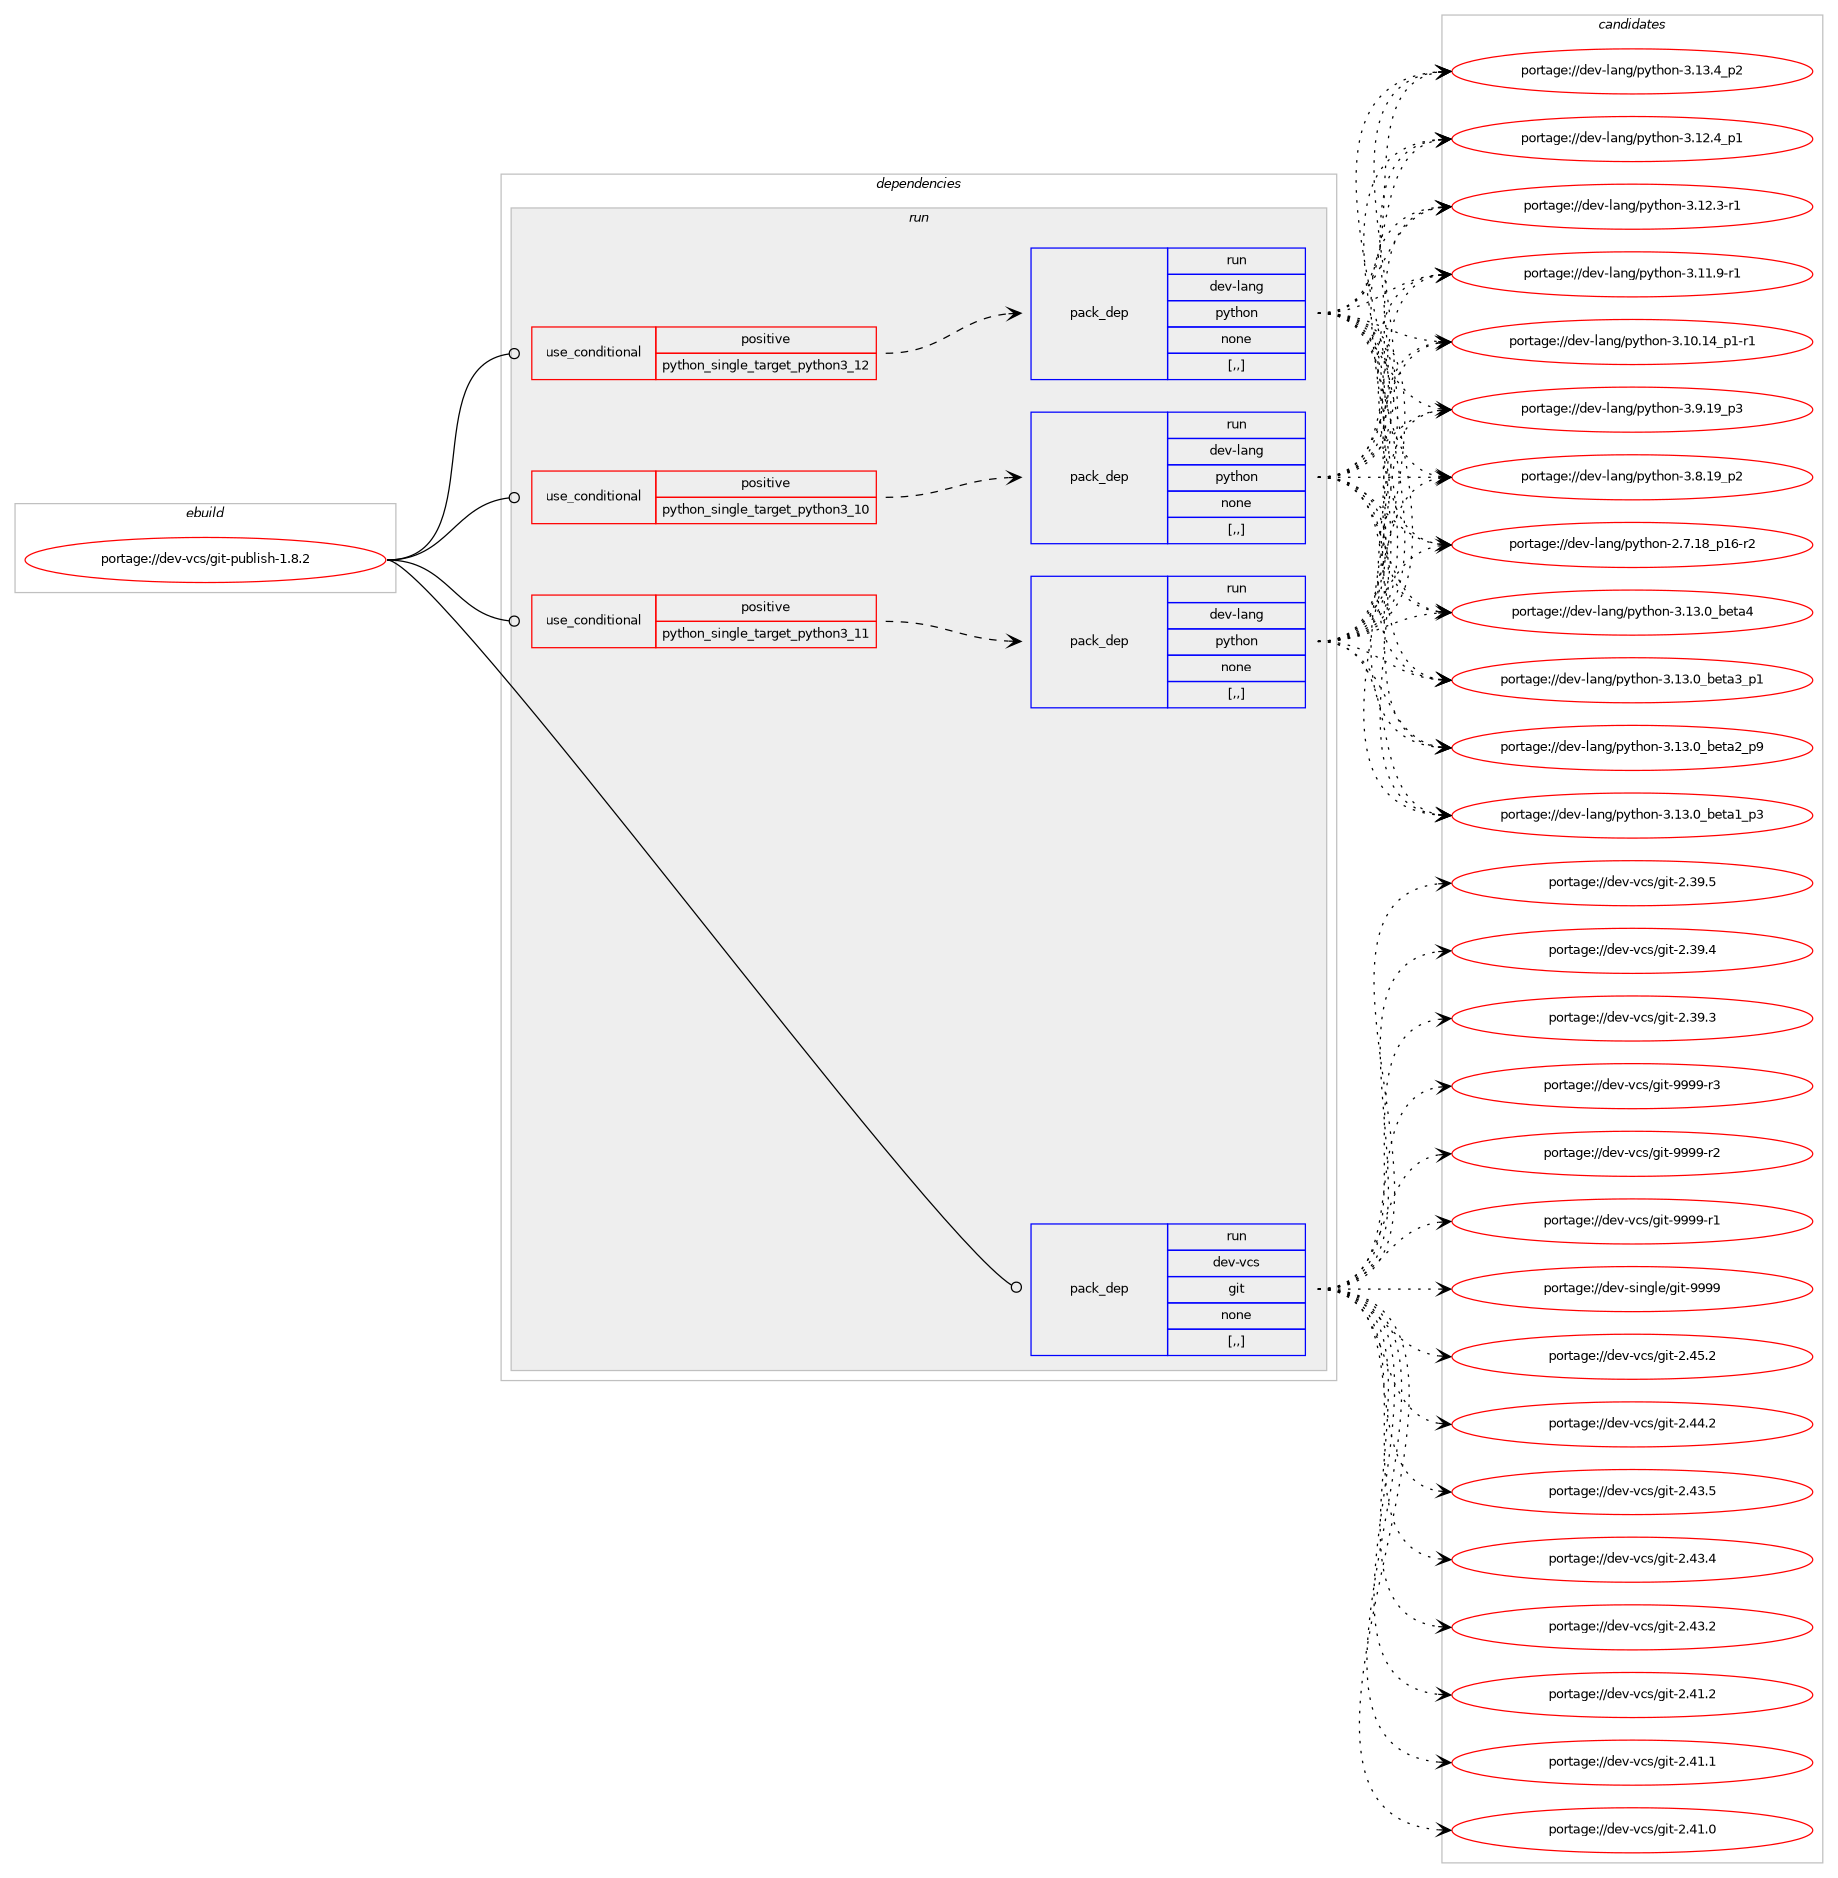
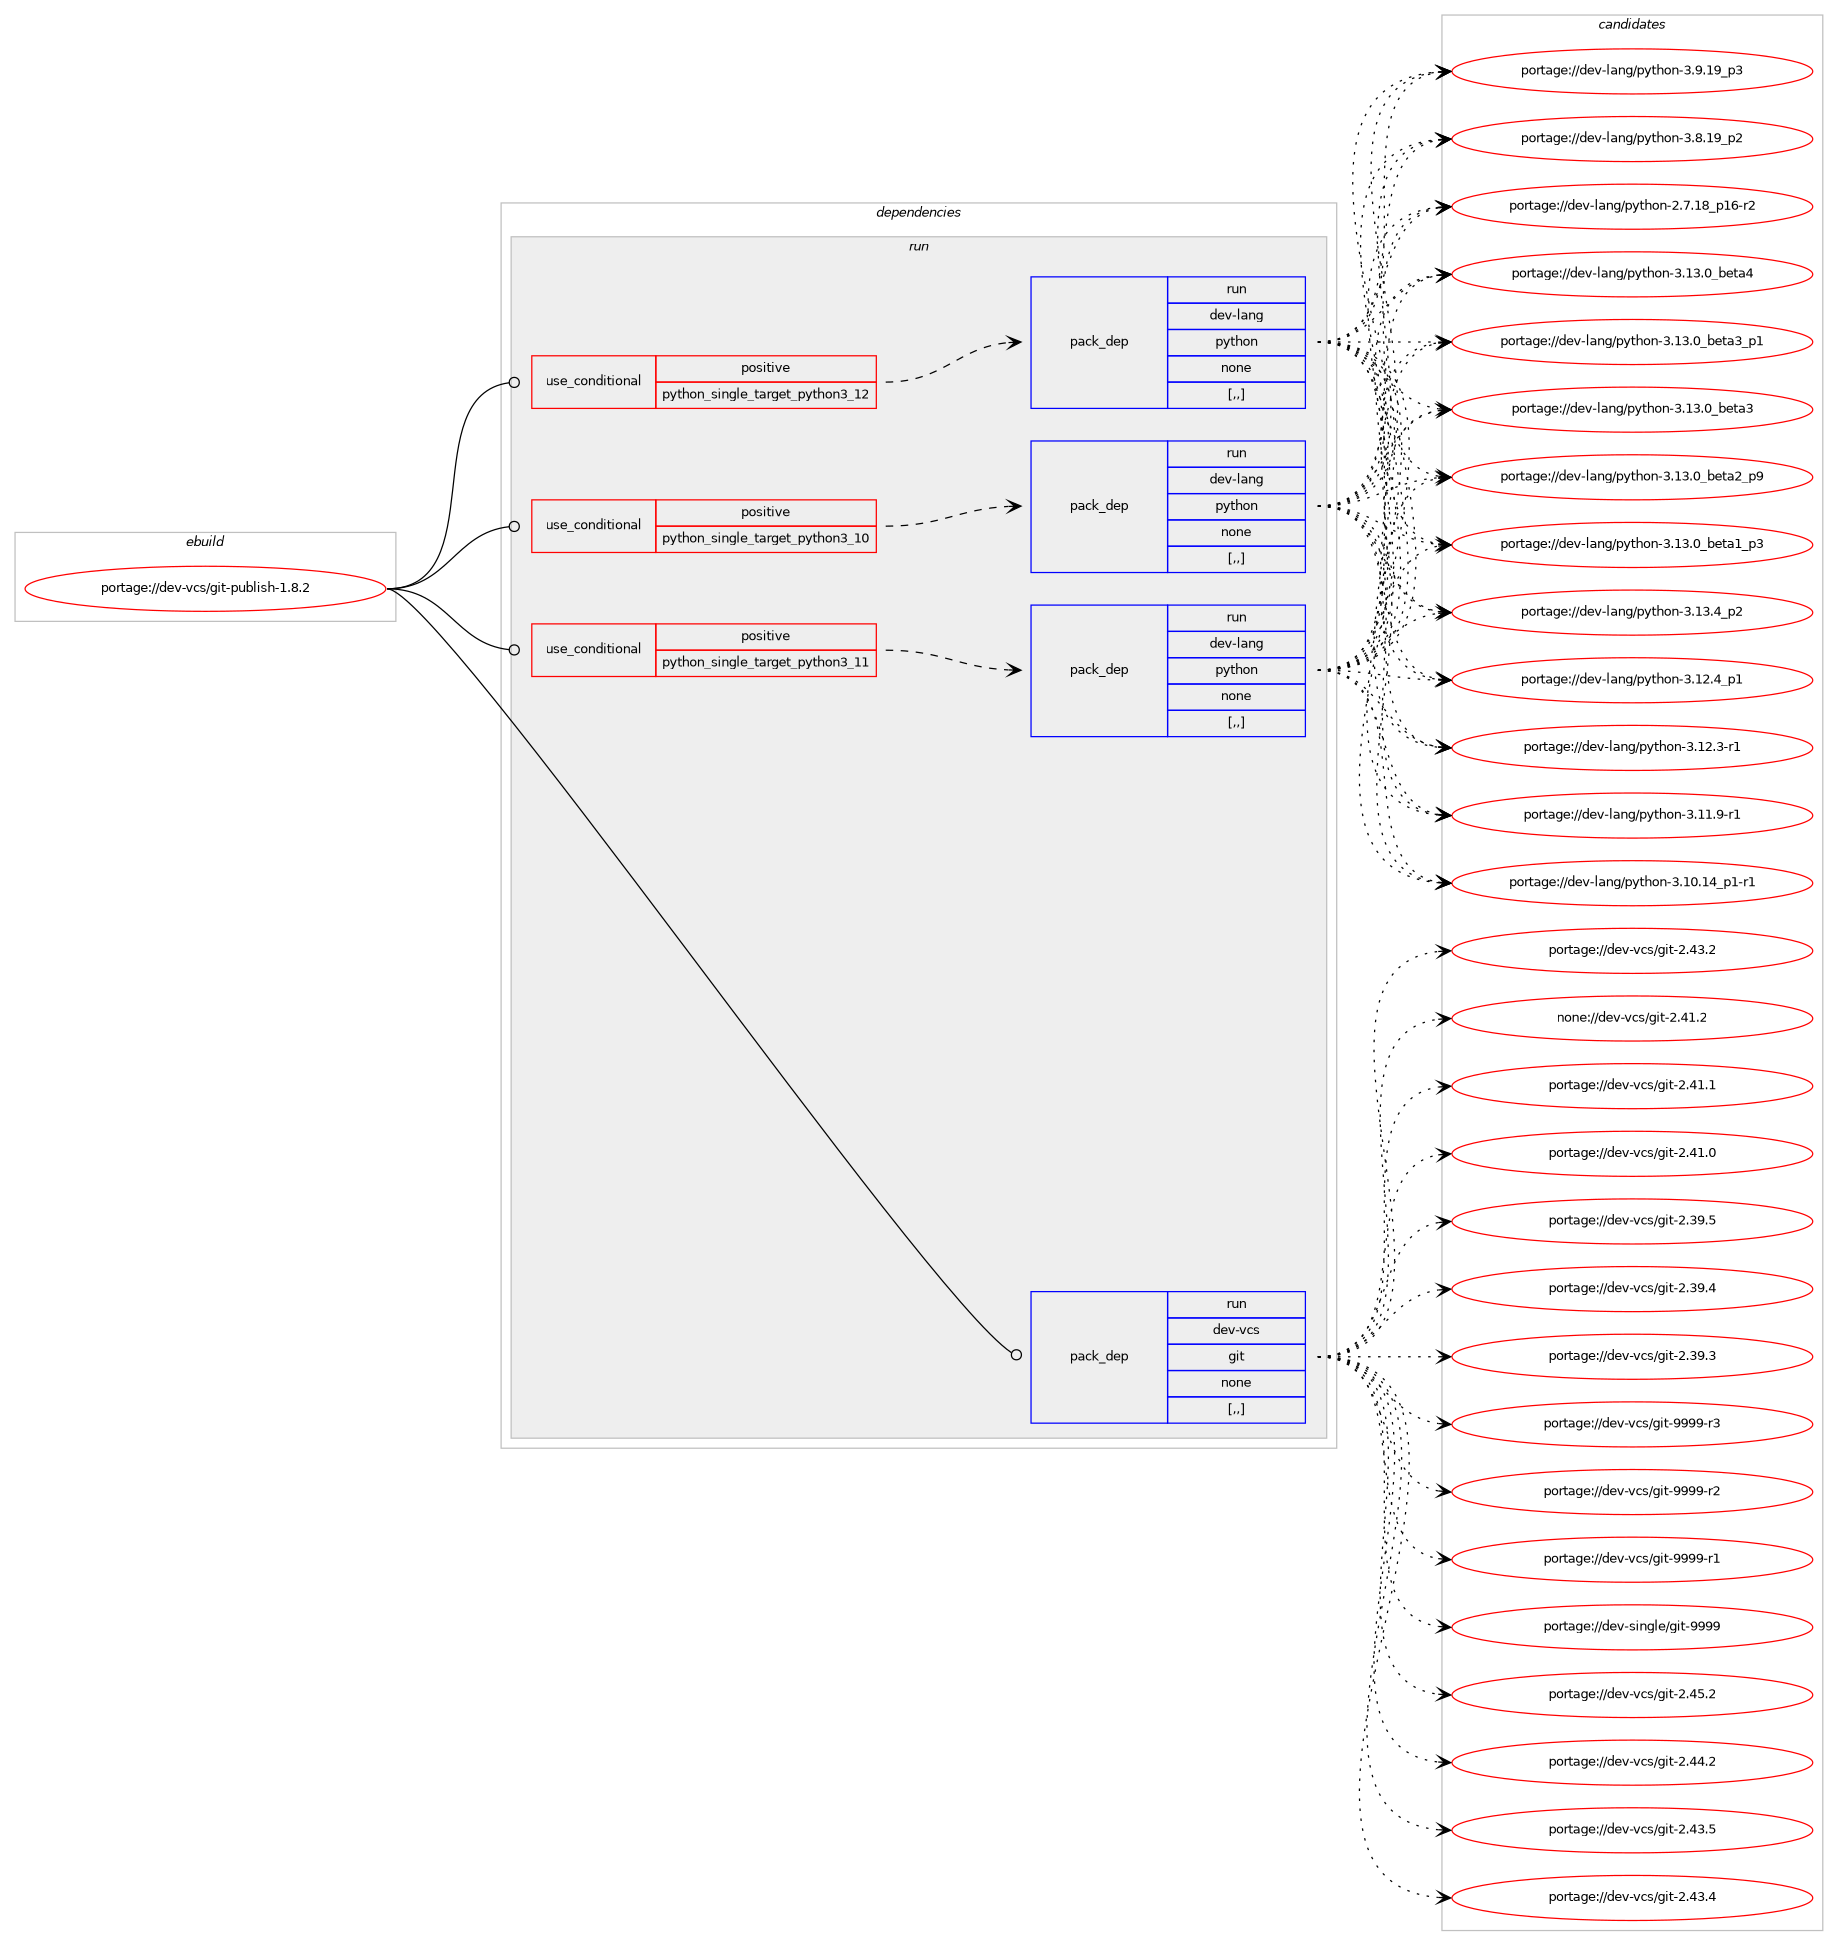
none -> (1632, 410)
(1632, 1695) -> (1632, 1019)
